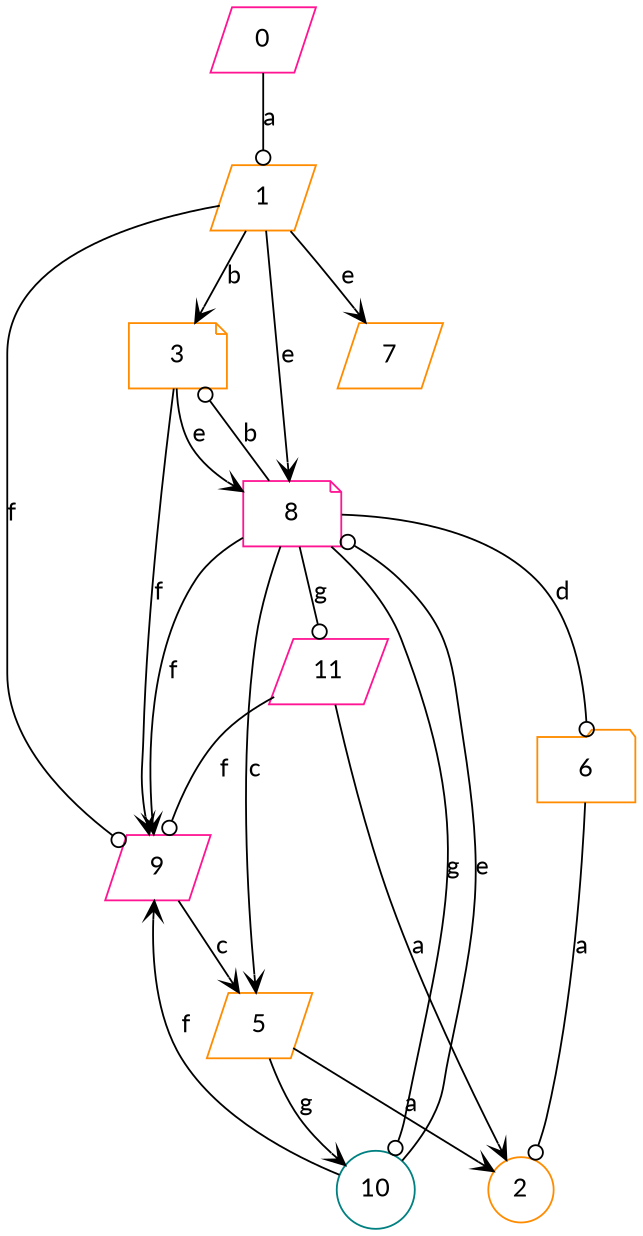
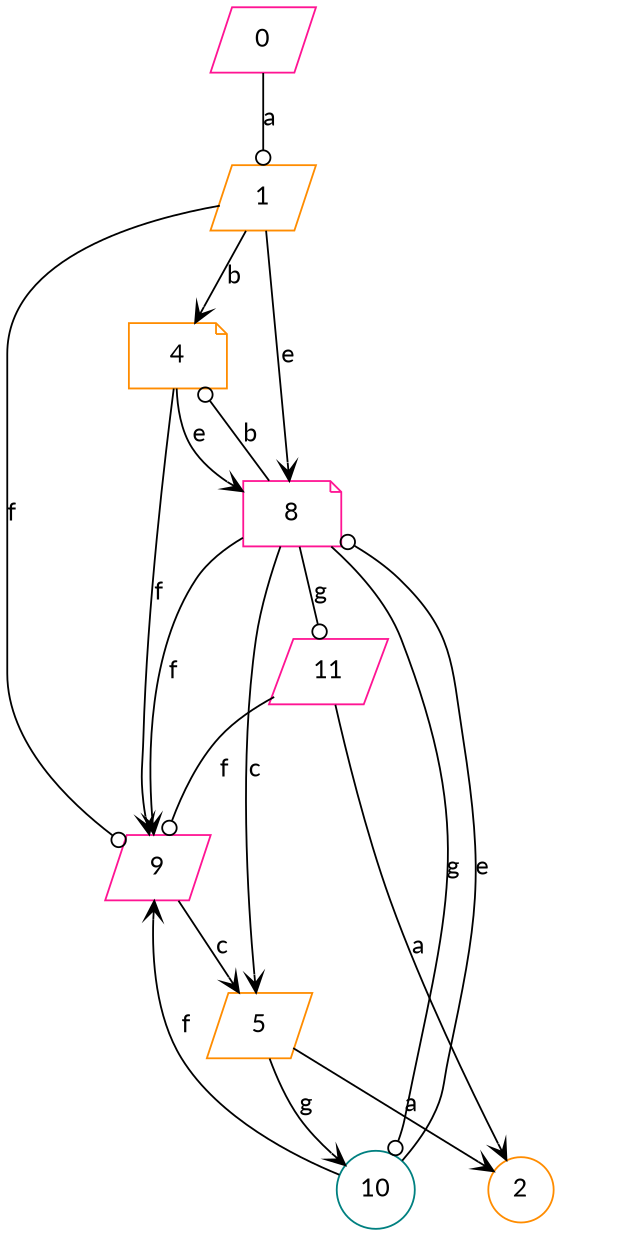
(178, 356) -> (178, 356)
(390, 356) -> none
(586, 770) -> none
